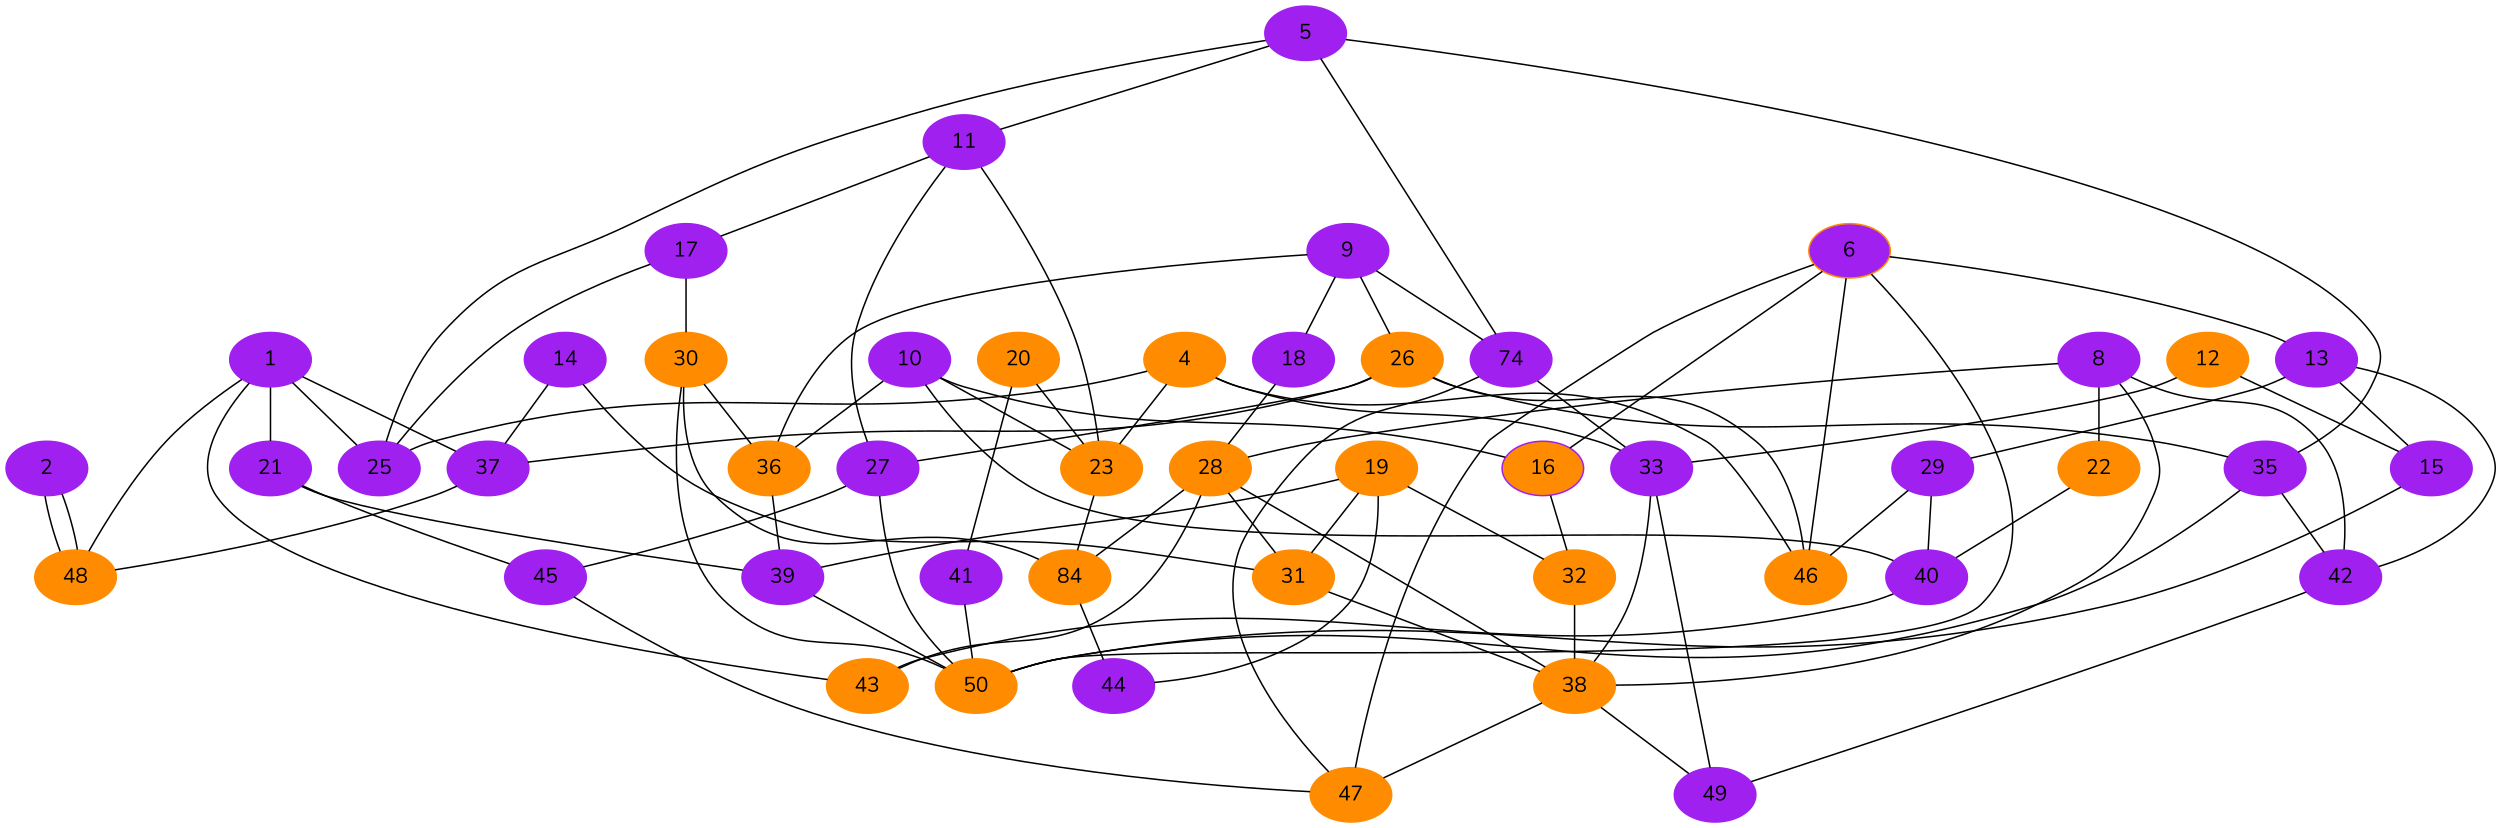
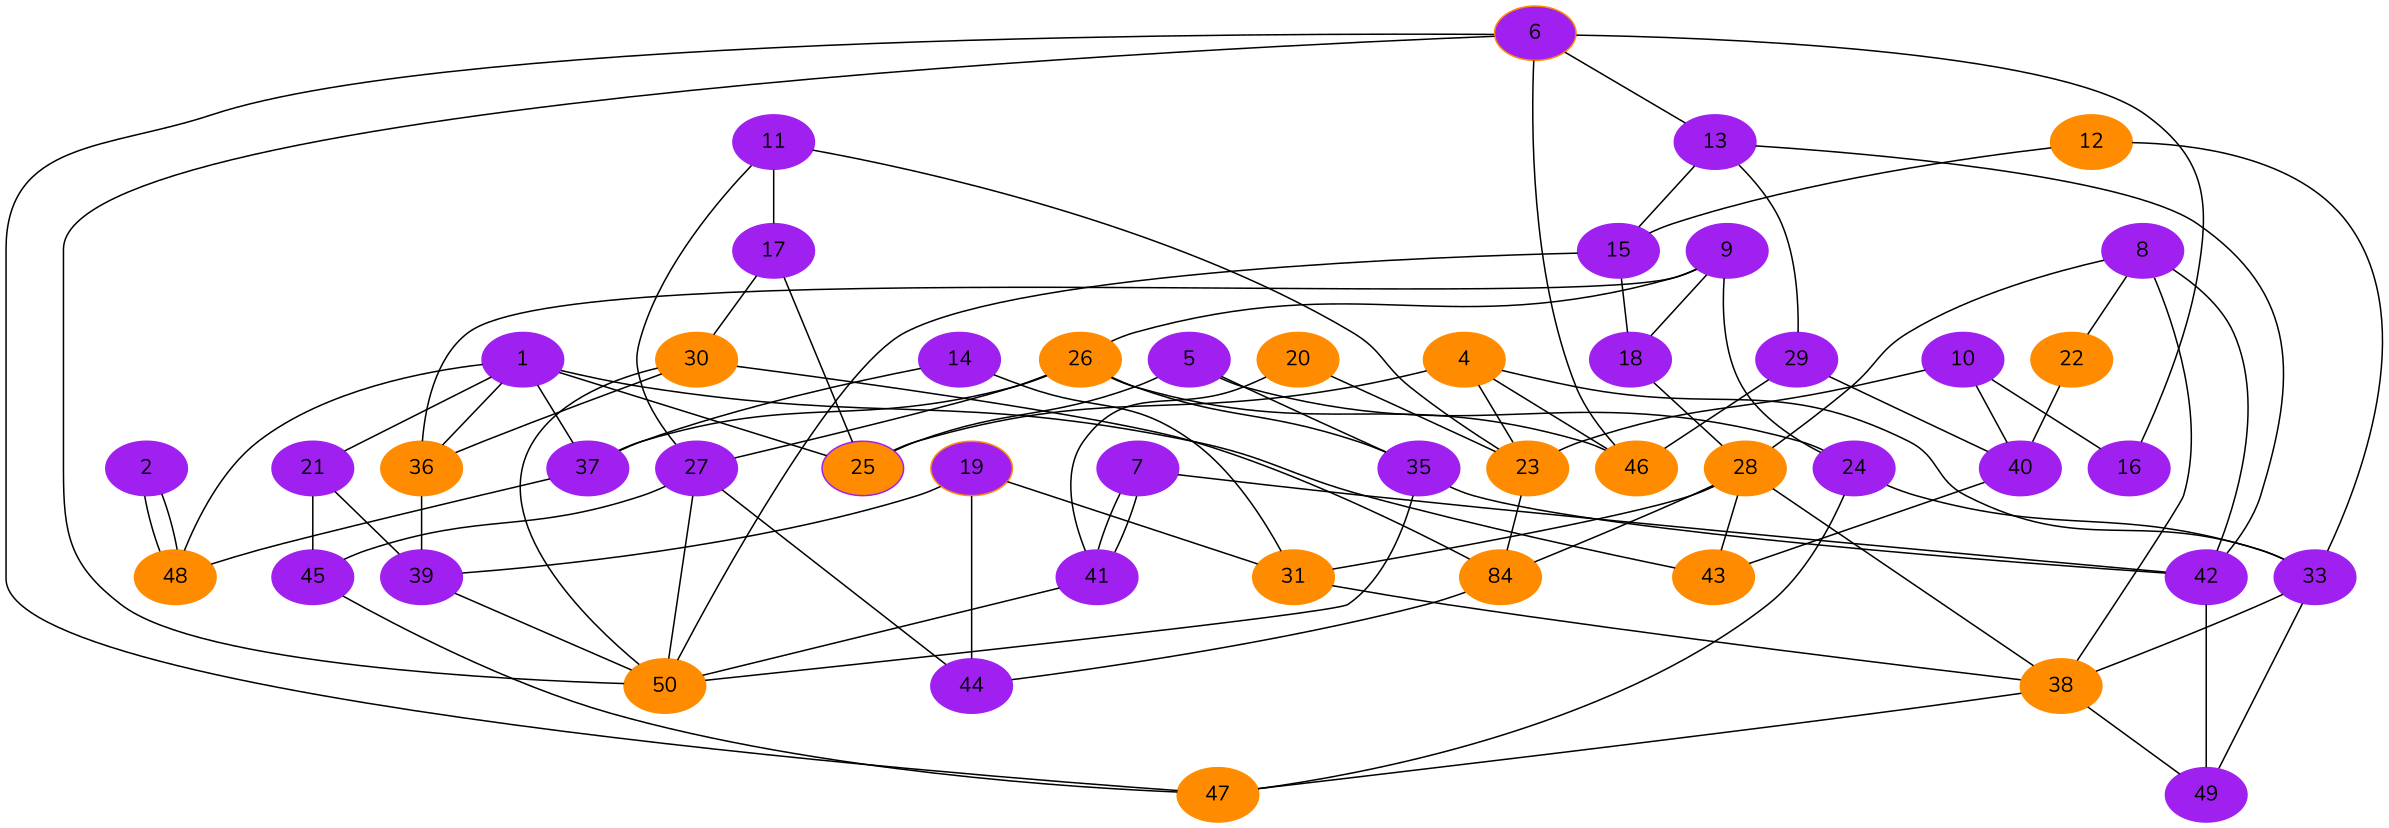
(1135, 88) -> none
none -> (1624, 305)
(1511, 360) -> (1854, 468)
(839, 414) -> (472, 414)
(379, 468) -> (863, 468)
none -> (1138, 468)
(1377, 468) -> (972, 468)
(1543, 468) -> (2129, 468)
none -> (834, 577)
(1575, 577) -> none
